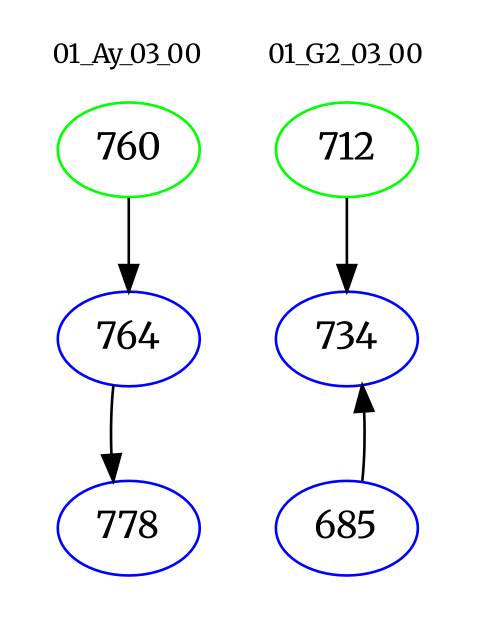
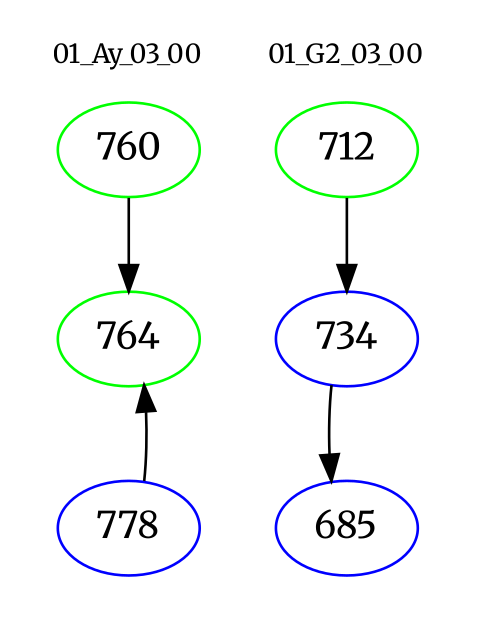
(129, 339) -> (129, 339)
(111, 420) -> (146, 447)
(364, 447) -> (329, 420)
